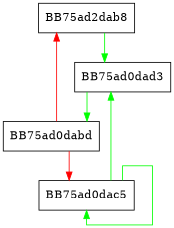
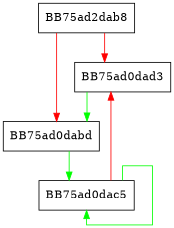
(105, 43) -> (105, 43)
(57, 81) -> (57, 73)
(111, 140) -> (111, 140)
(69, 162) -> (69, 162)
